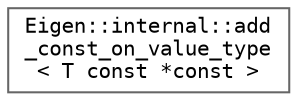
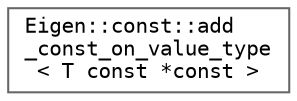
(149, 50) -> (149, 50)
